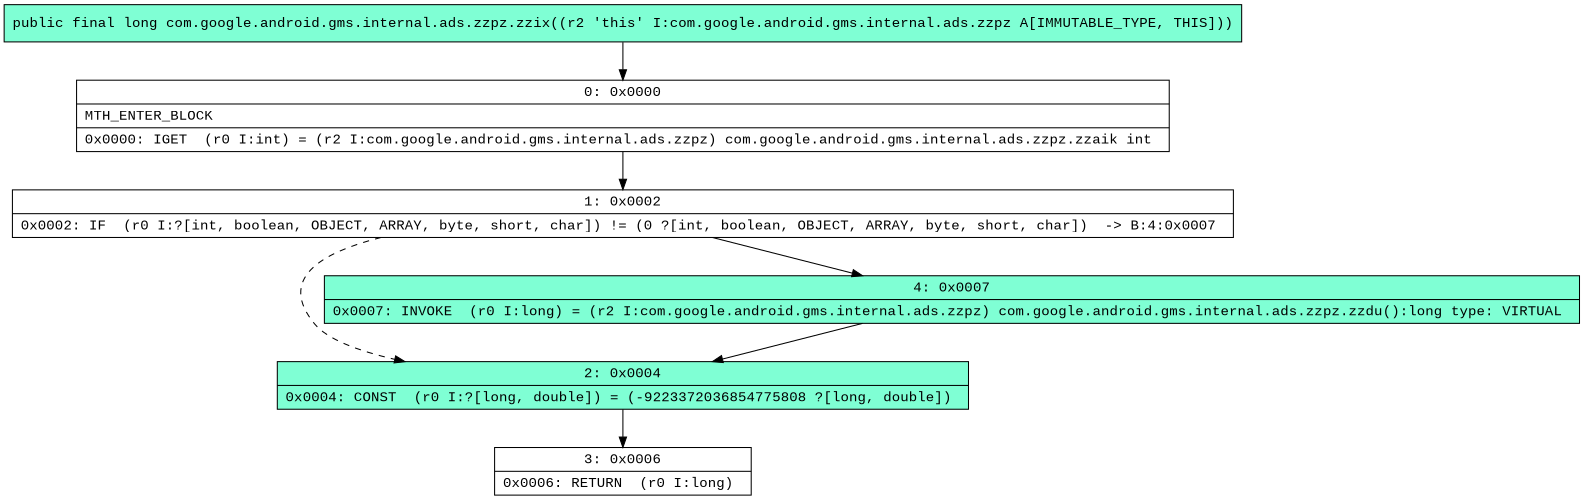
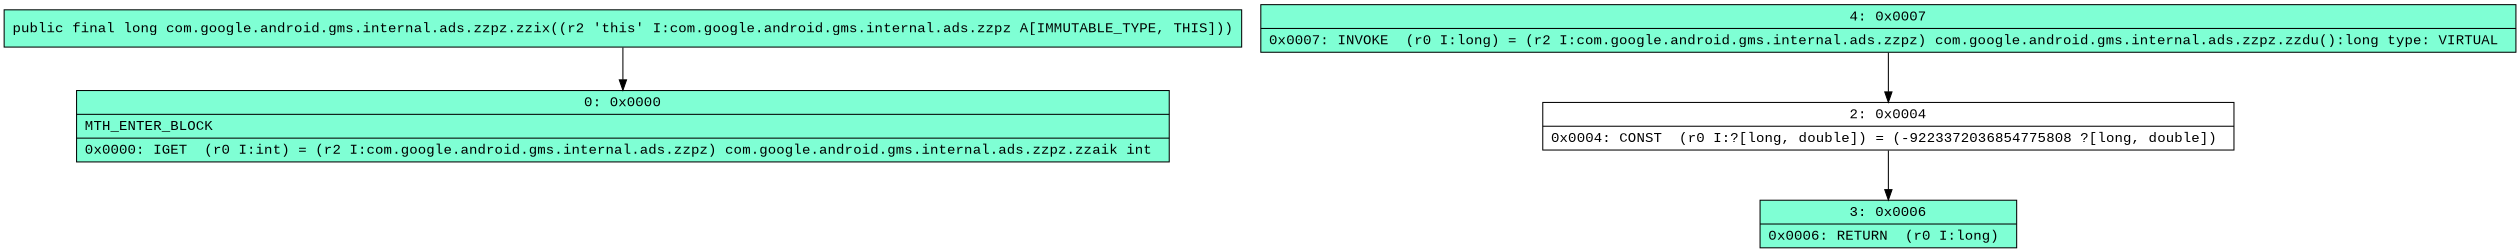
(623, 116) -> (623, 126)
(623, 214) -> none
(623, 385) -> (1888, 126)
(623, 471) -> (1888, 224)
